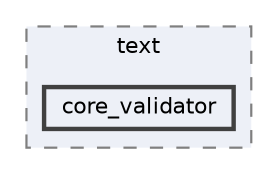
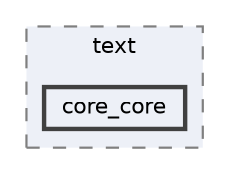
(139, 108) -> (115, 108)
